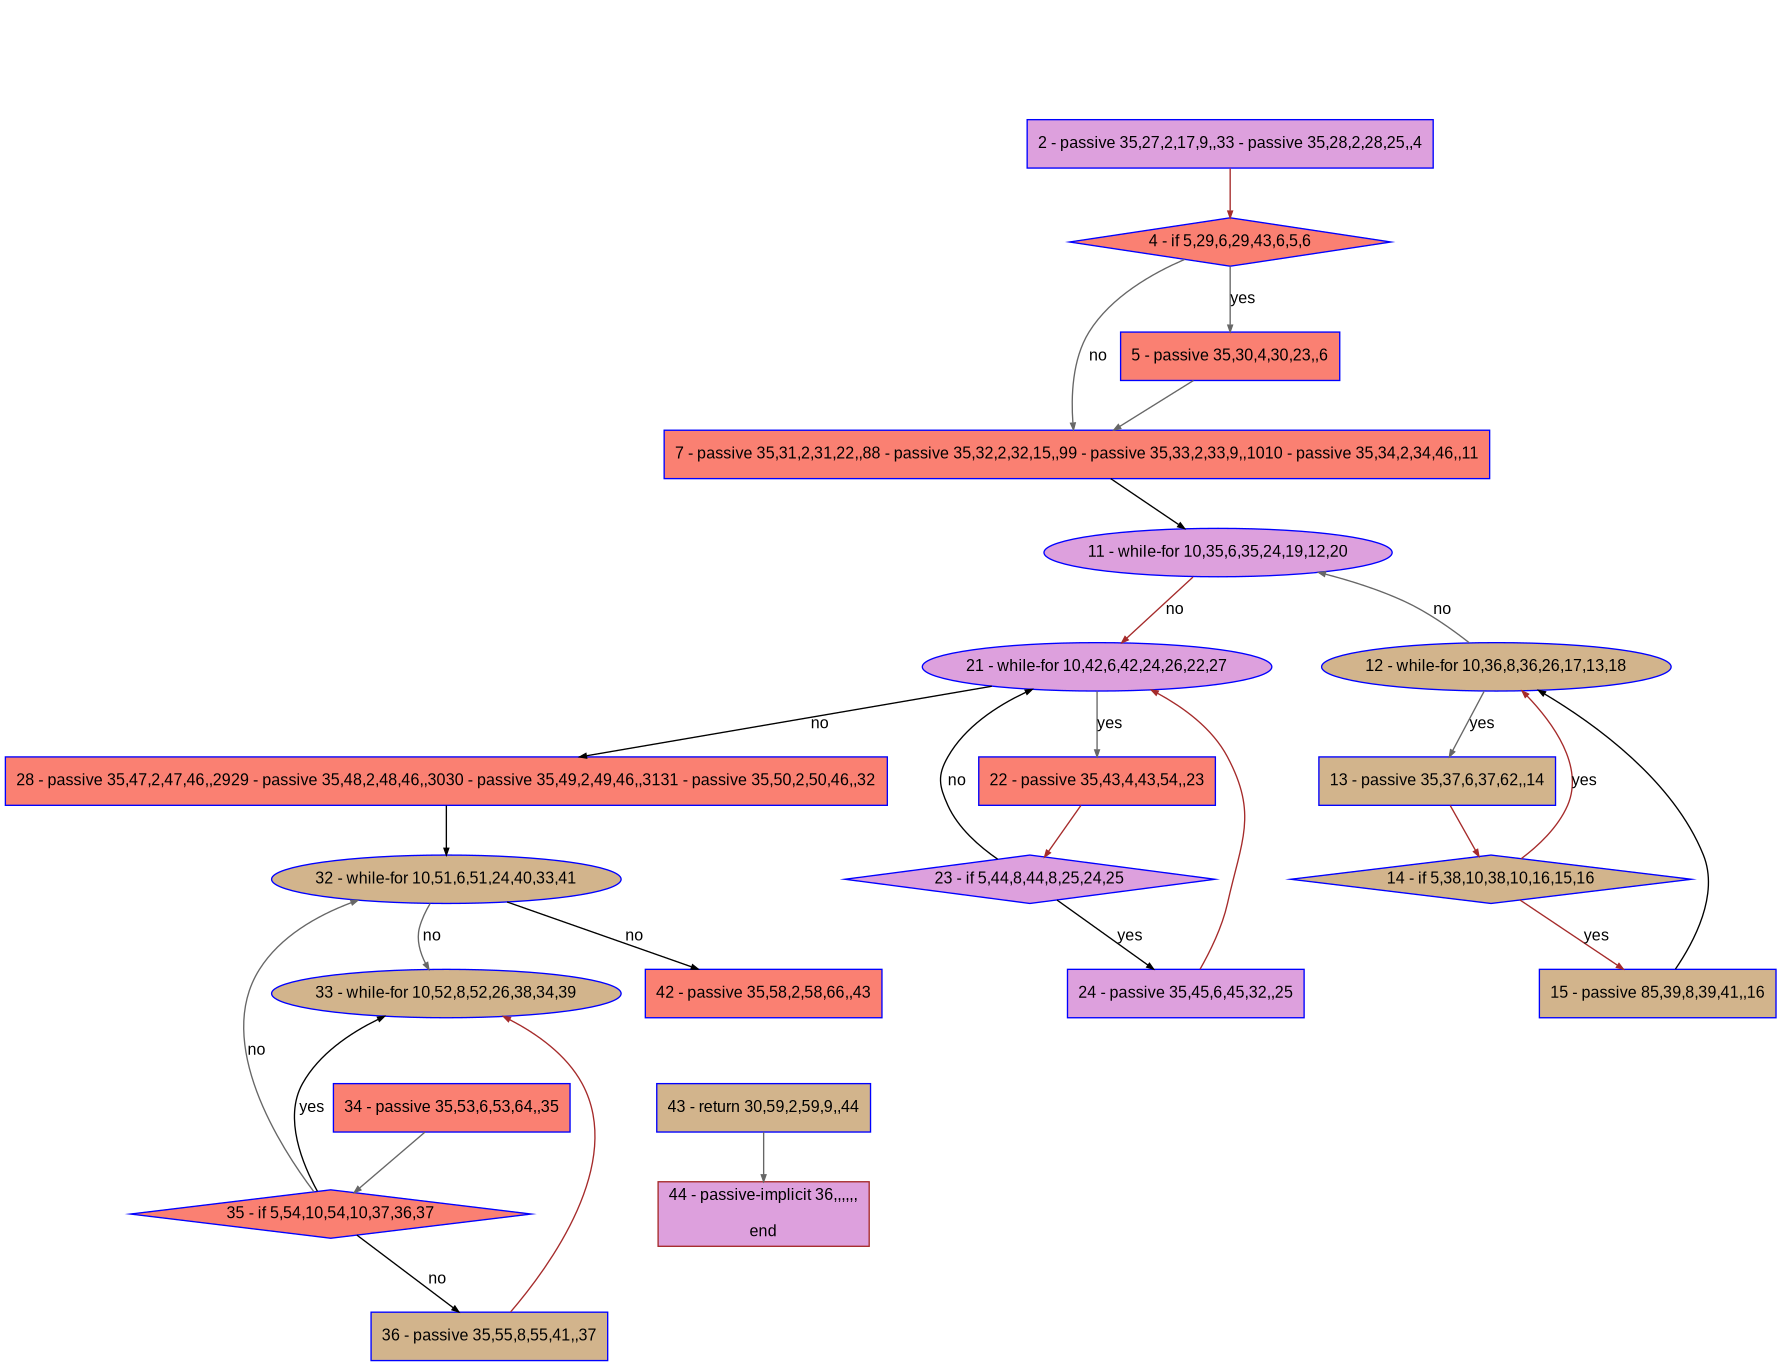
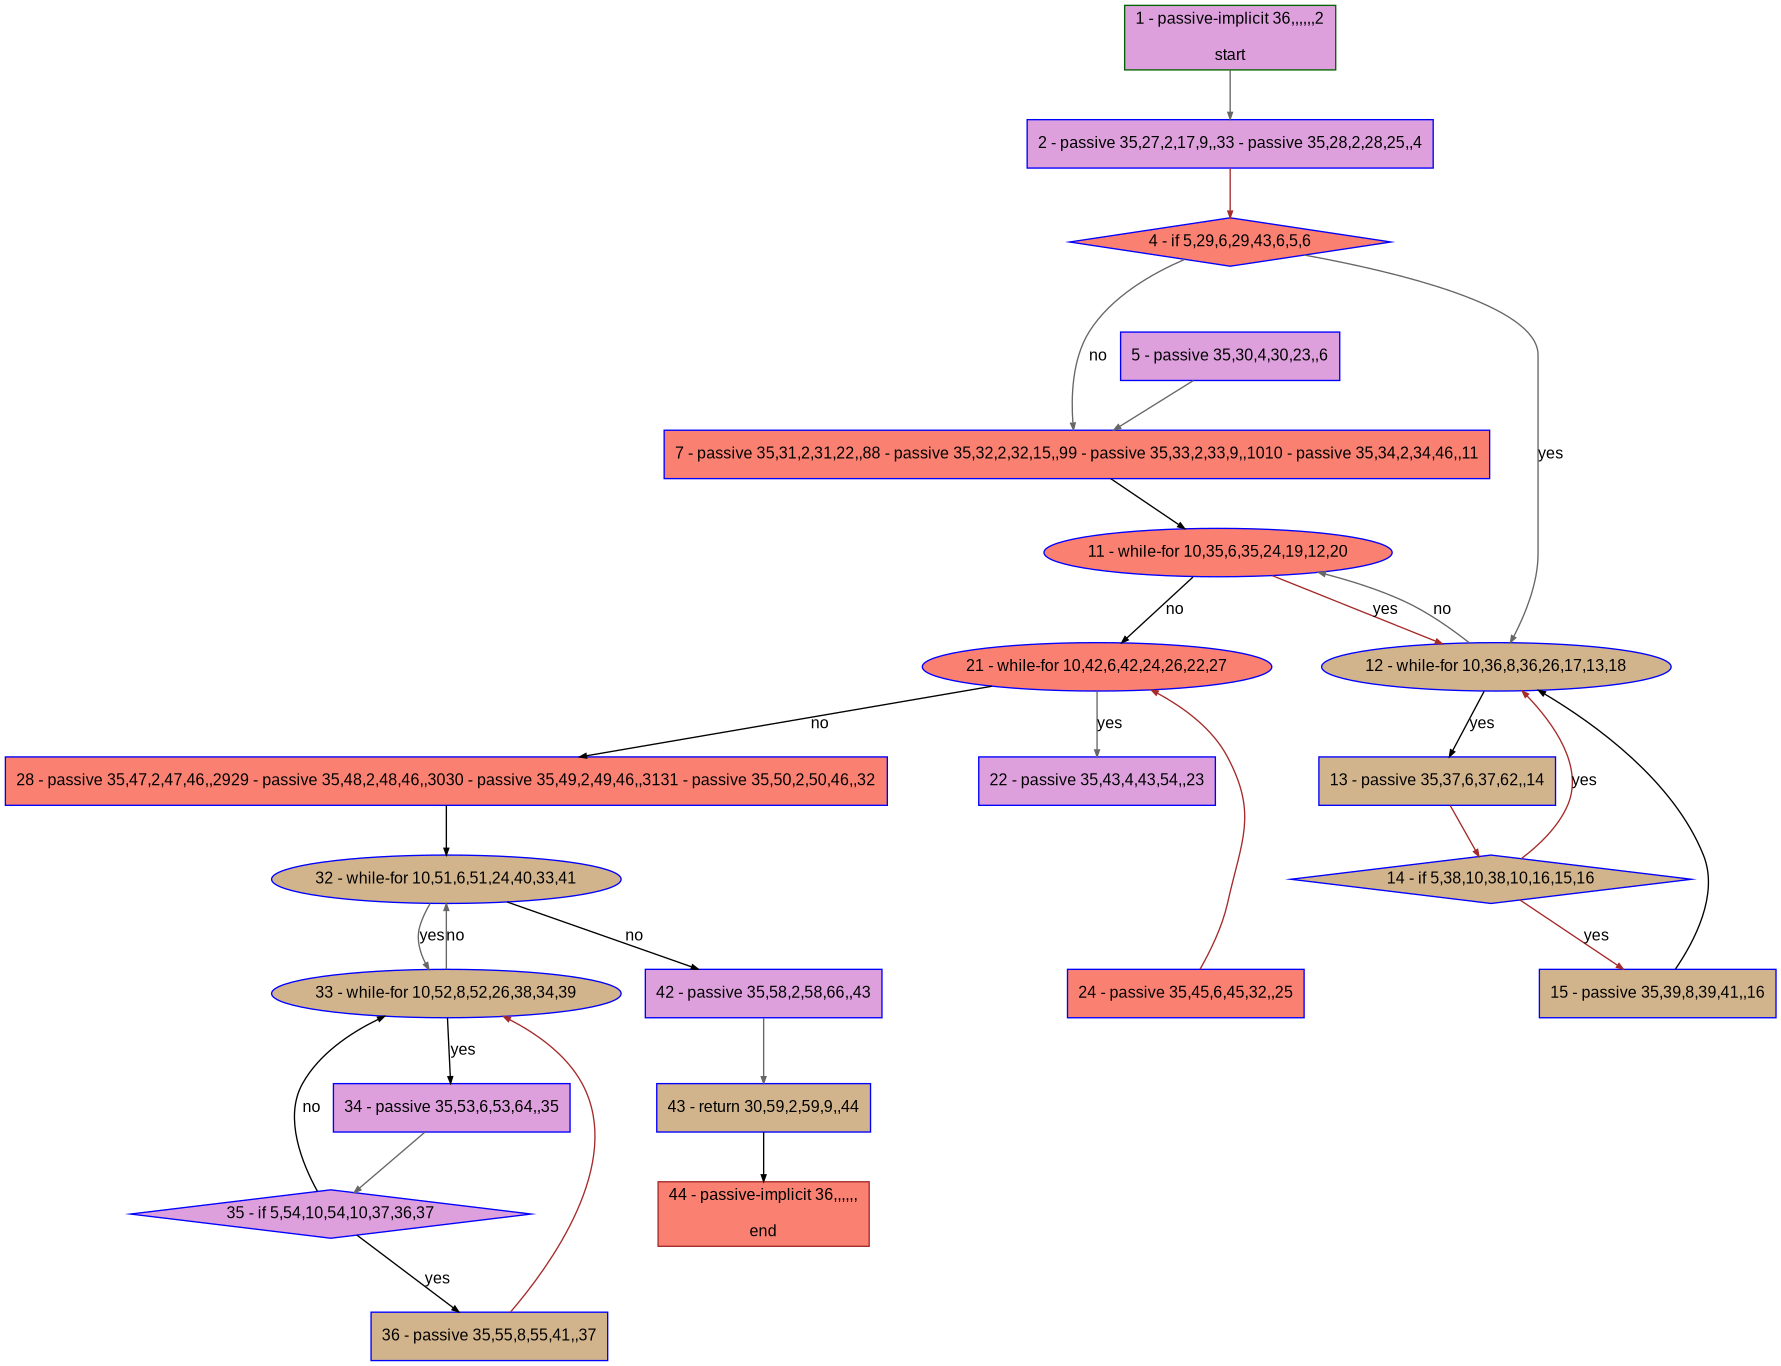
none -> (1230, 38)
(1230, 296) -> (1538, 366)
(1230, 356) -> (1230, 356)
(1218, 553) -> (1218, 553)
(1160, 608) -> (1160, 608)
none -> (1354, 608)
(1097, 667) -> (1097, 667)
(1468, 721) -> (1468, 721)
(1097, 781) -> (1097, 781)
(1030, 879) -> none
(432, 936) -> (432, 936)
(764, 994) -> (764, 994)
(1186, 994) -> (1186, 994)
(1658, 994) -> (1658, 994)
(244, 1030) -> (446, 940)
none -> (449, 1047)
none -> (764, 1047)
(312, 1108) -> (312, 1108)
(452, 1108) -> (452, 1108)
(764, 1153) -> (764, 1153)
(331, 1214) -> (331, 1214)
(764, 1214) -> (764, 1214)
(438, 1279) -> (438, 1279)
